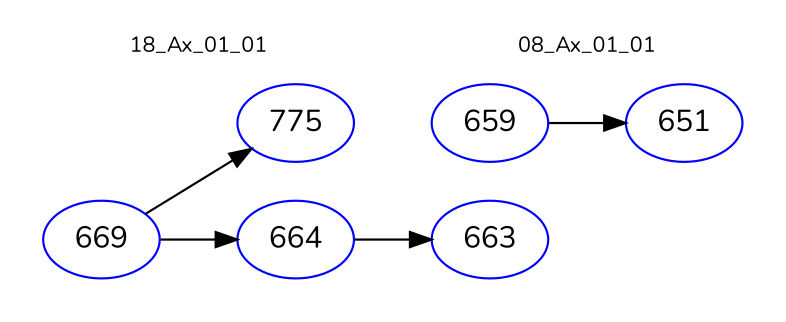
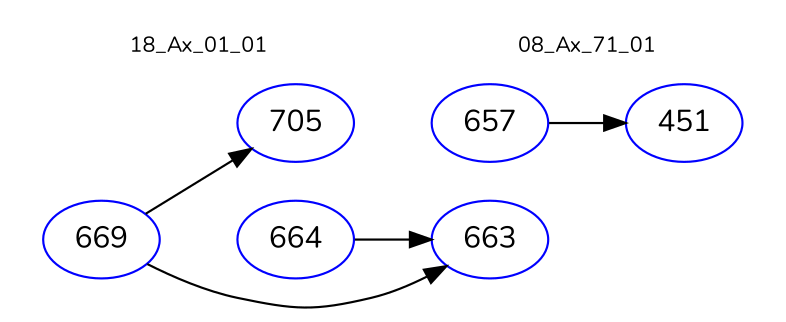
(587, 46) -> (587, 46)
(296, 123) -> (296, 123)
(490, 123) -> (490, 123)
(684, 123) -> (684, 123)
(188, 240) -> (286, 306)
